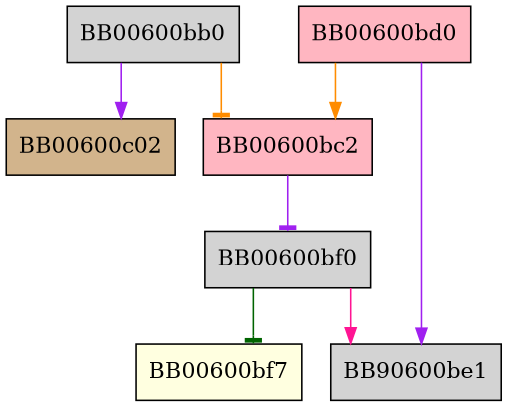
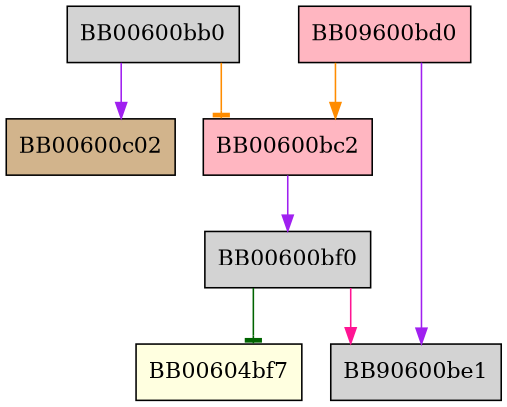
(385, 34) -> (385, 34)
(288, 199) -> (288, 195)
(219, 372) -> (219, 372)
